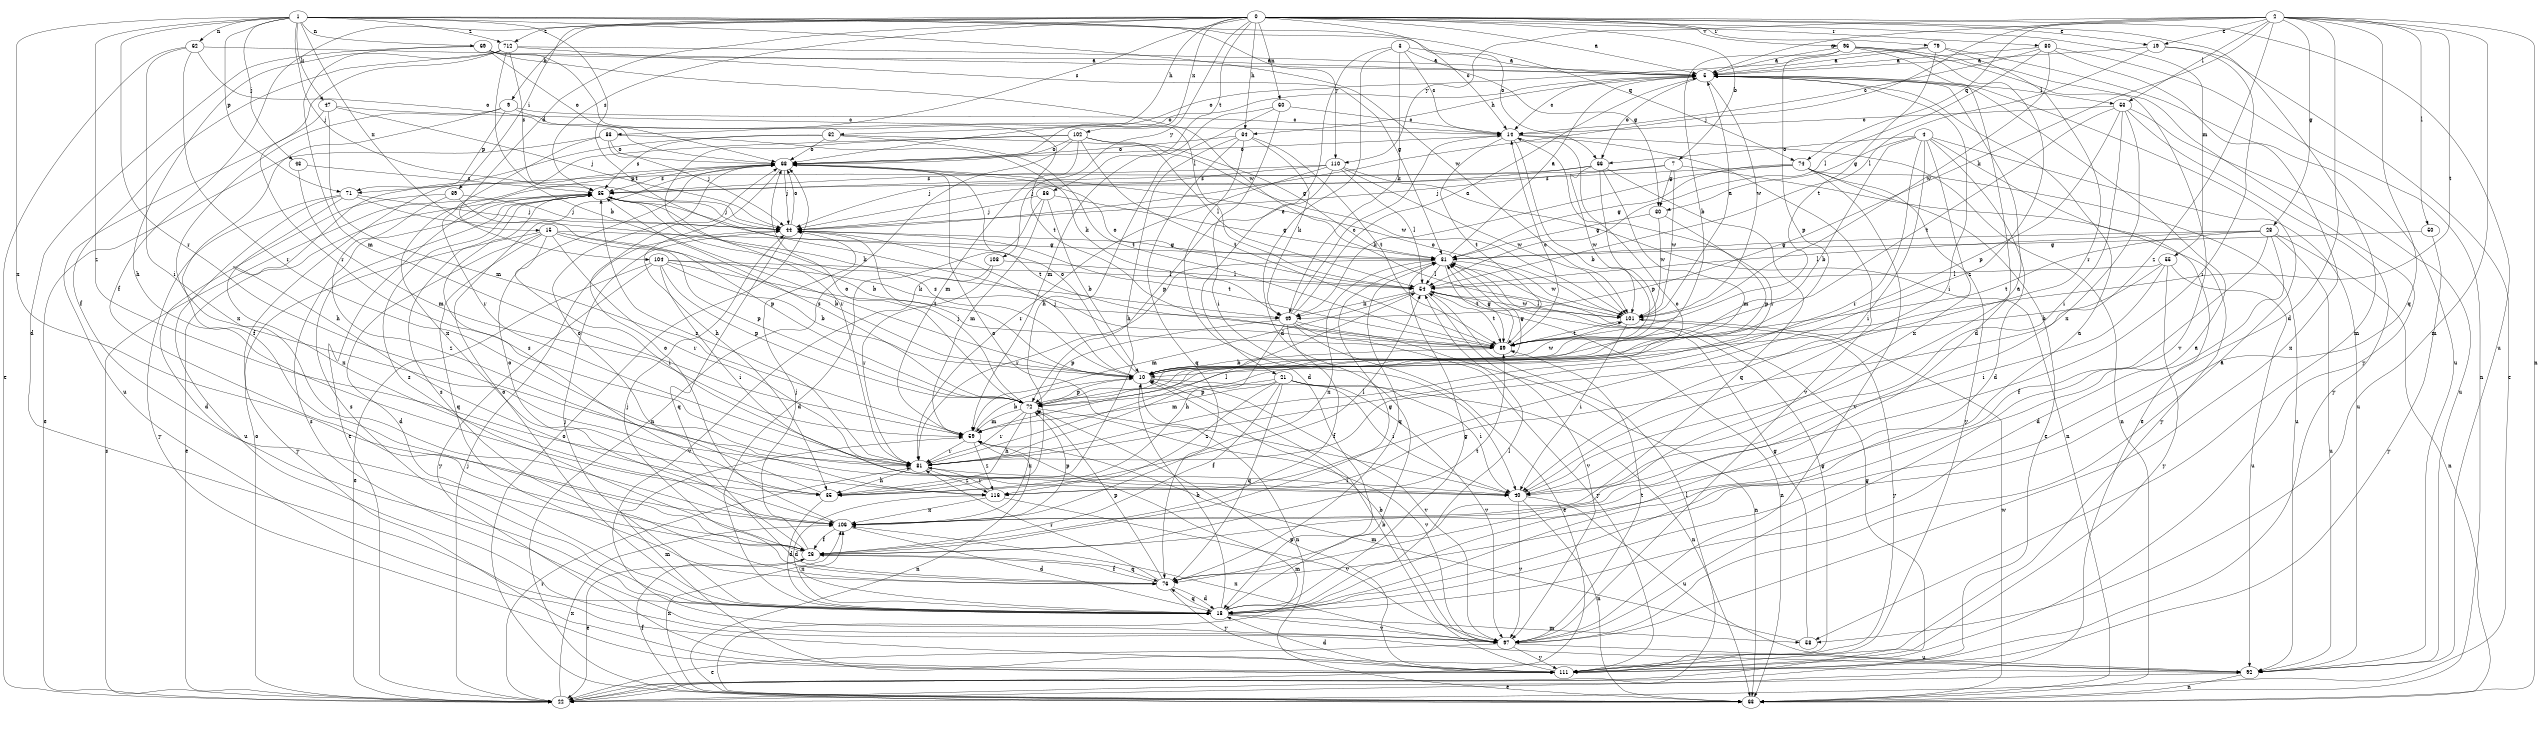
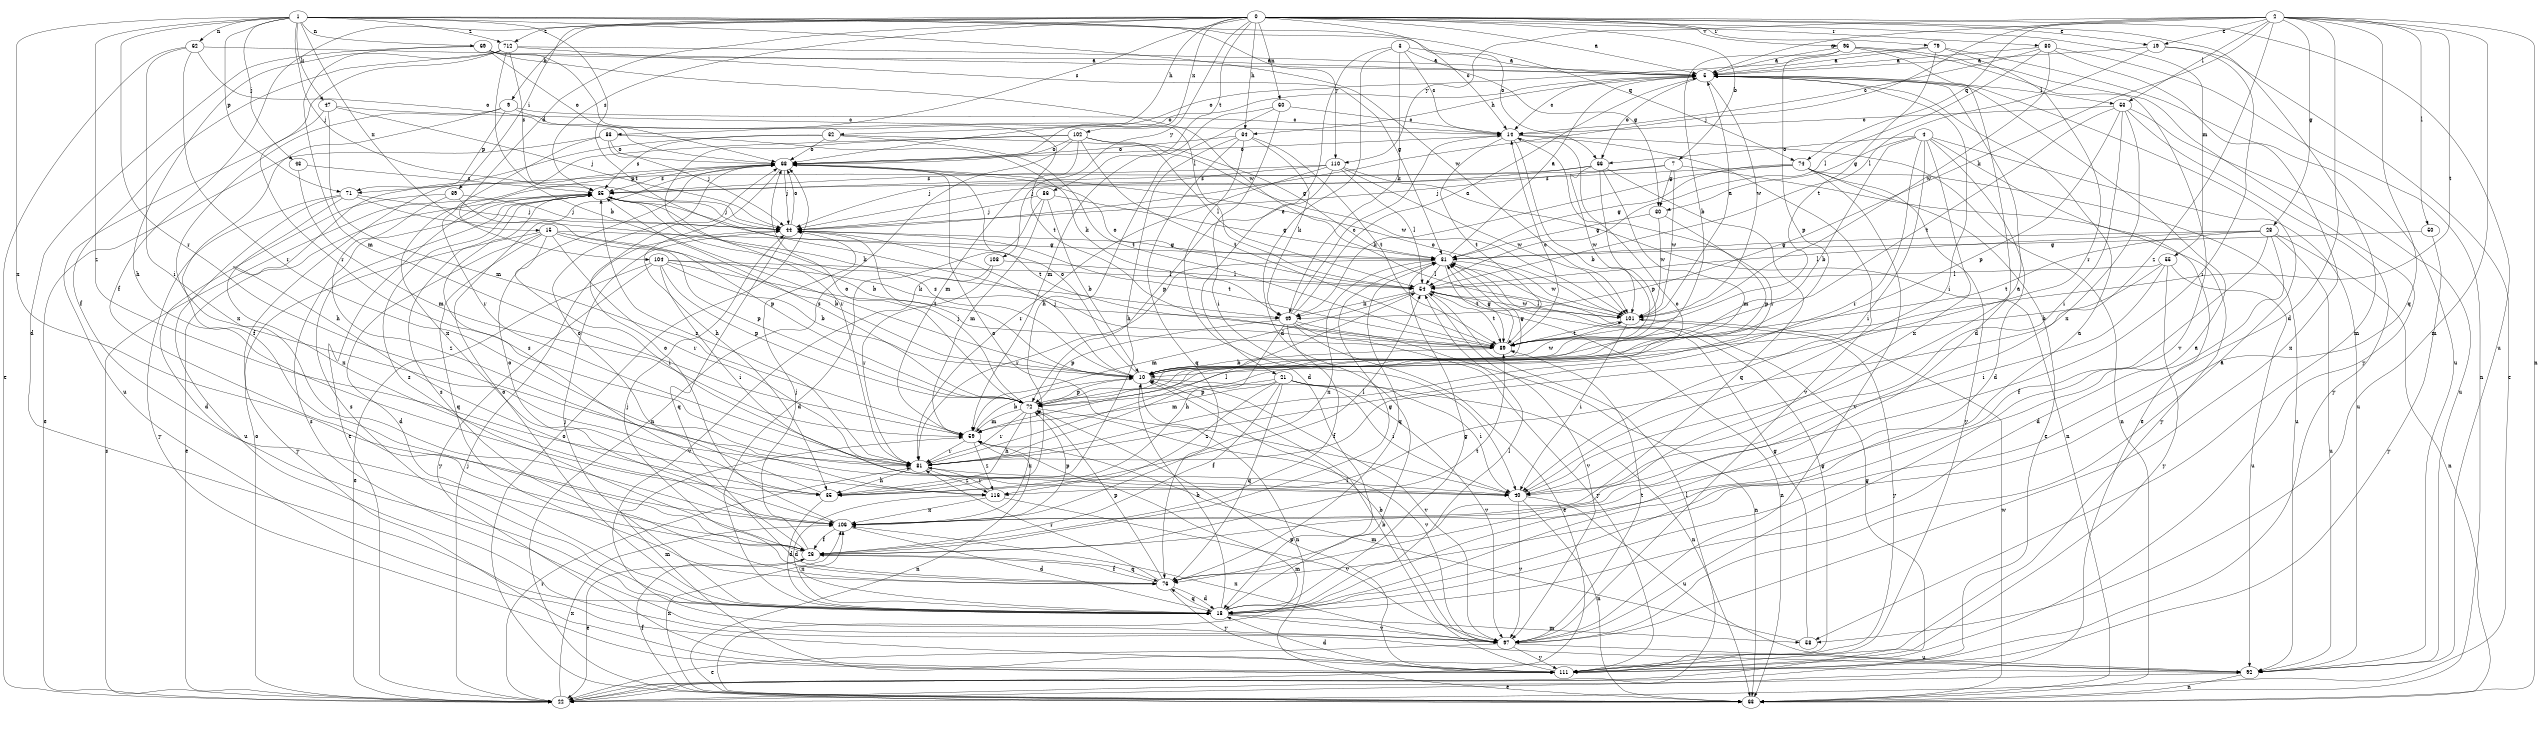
(1715, 358) -> none
